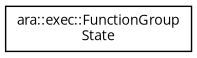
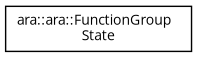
(99, 29) -> (99, 29)
